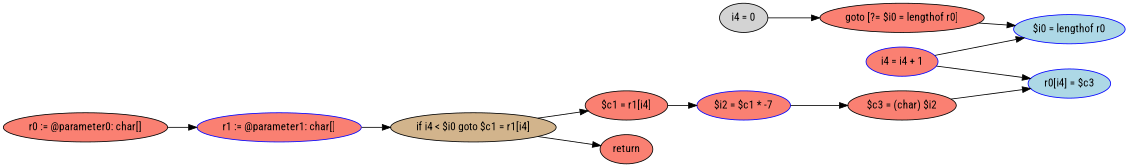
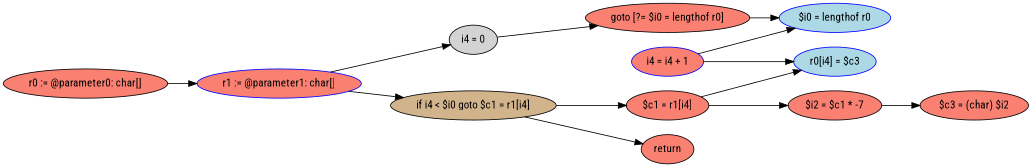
none -> (386, 59)
(987, 94) -> (747, 85)
(744, 105) -> (835, 105)
